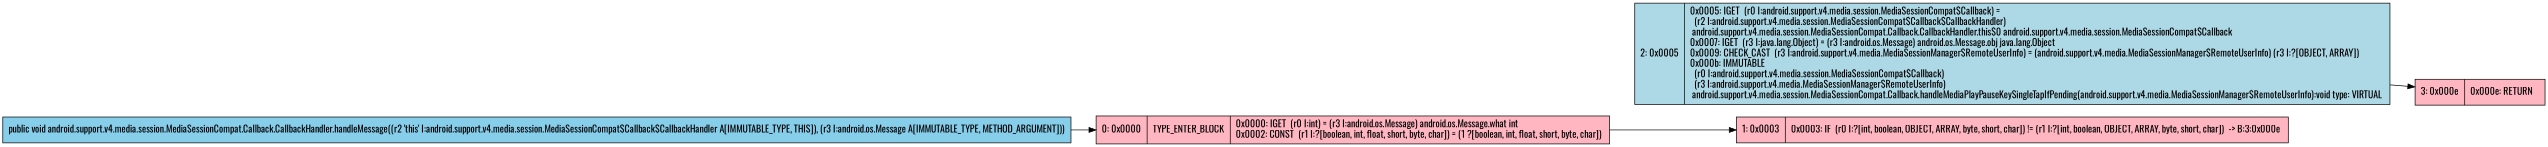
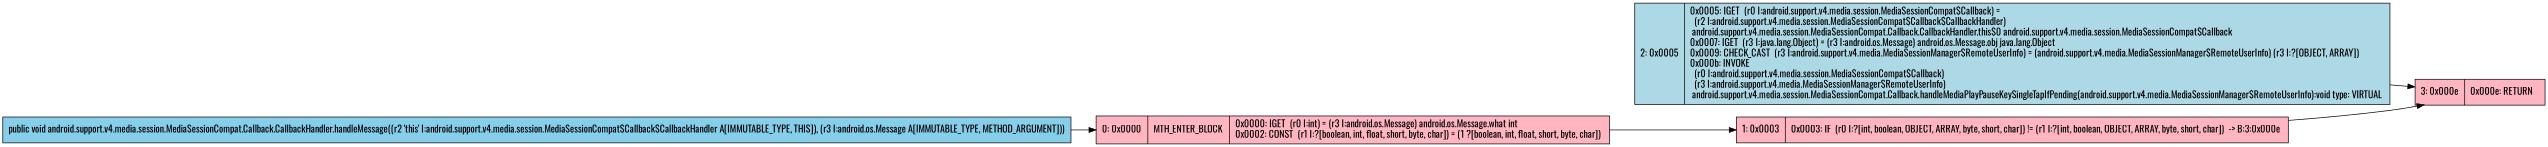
(1730, 64) -> (1722, 64)
none -> (2353, 115)
(1189, 130) -> (1188, 130)
